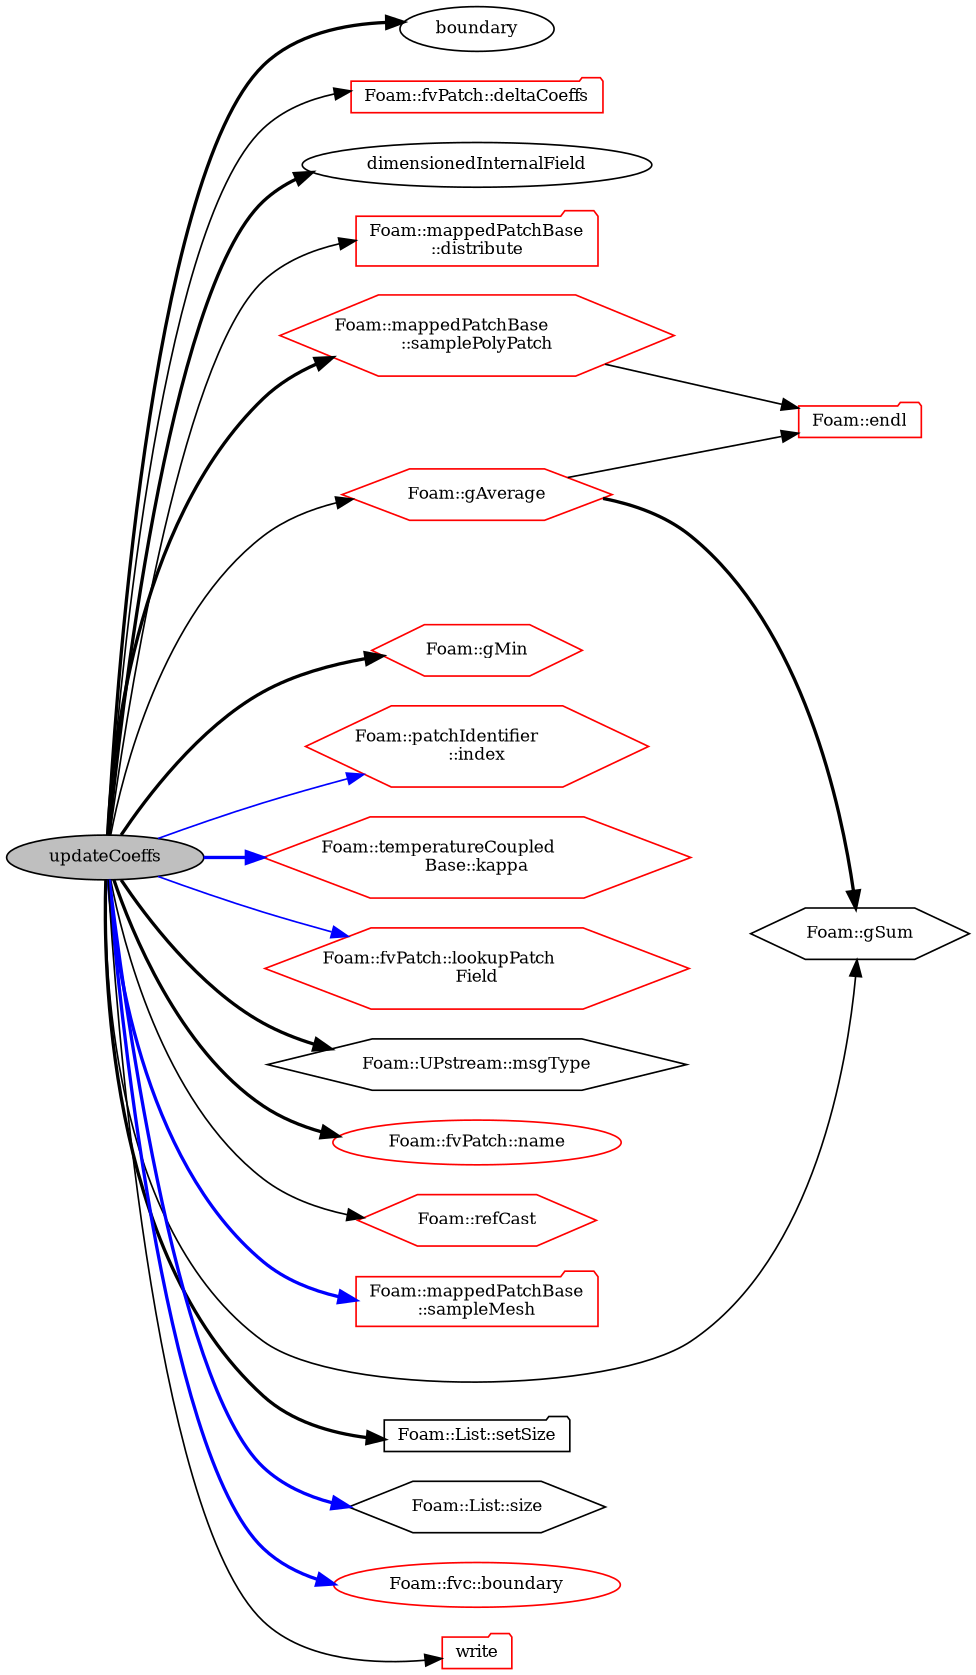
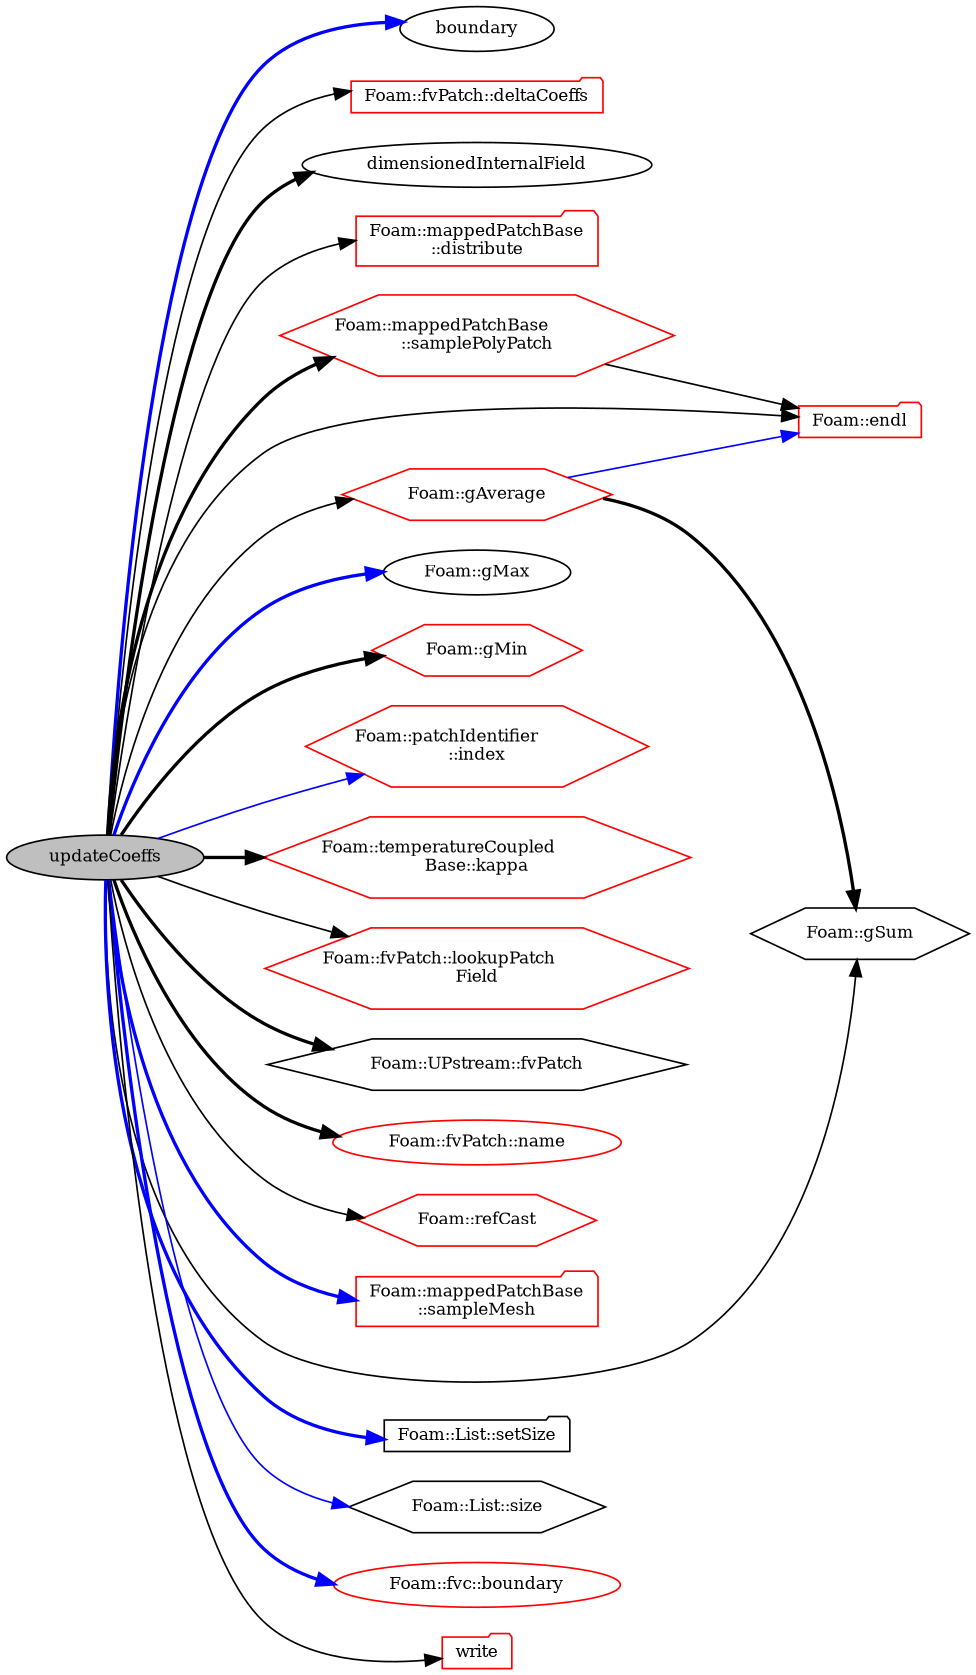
(158, 375) -> (158, 375)
none -> (309, 433)
(675, 457) -> (675, 457)
none -> (477, 572)
(225, 857) -> (225, 857)
(244, 906) -> (244, 906)
(477, 1065) -> (477, 1065)
(152, 1153) -> (152, 1153)
(208, 1330) -> (208, 1330)
